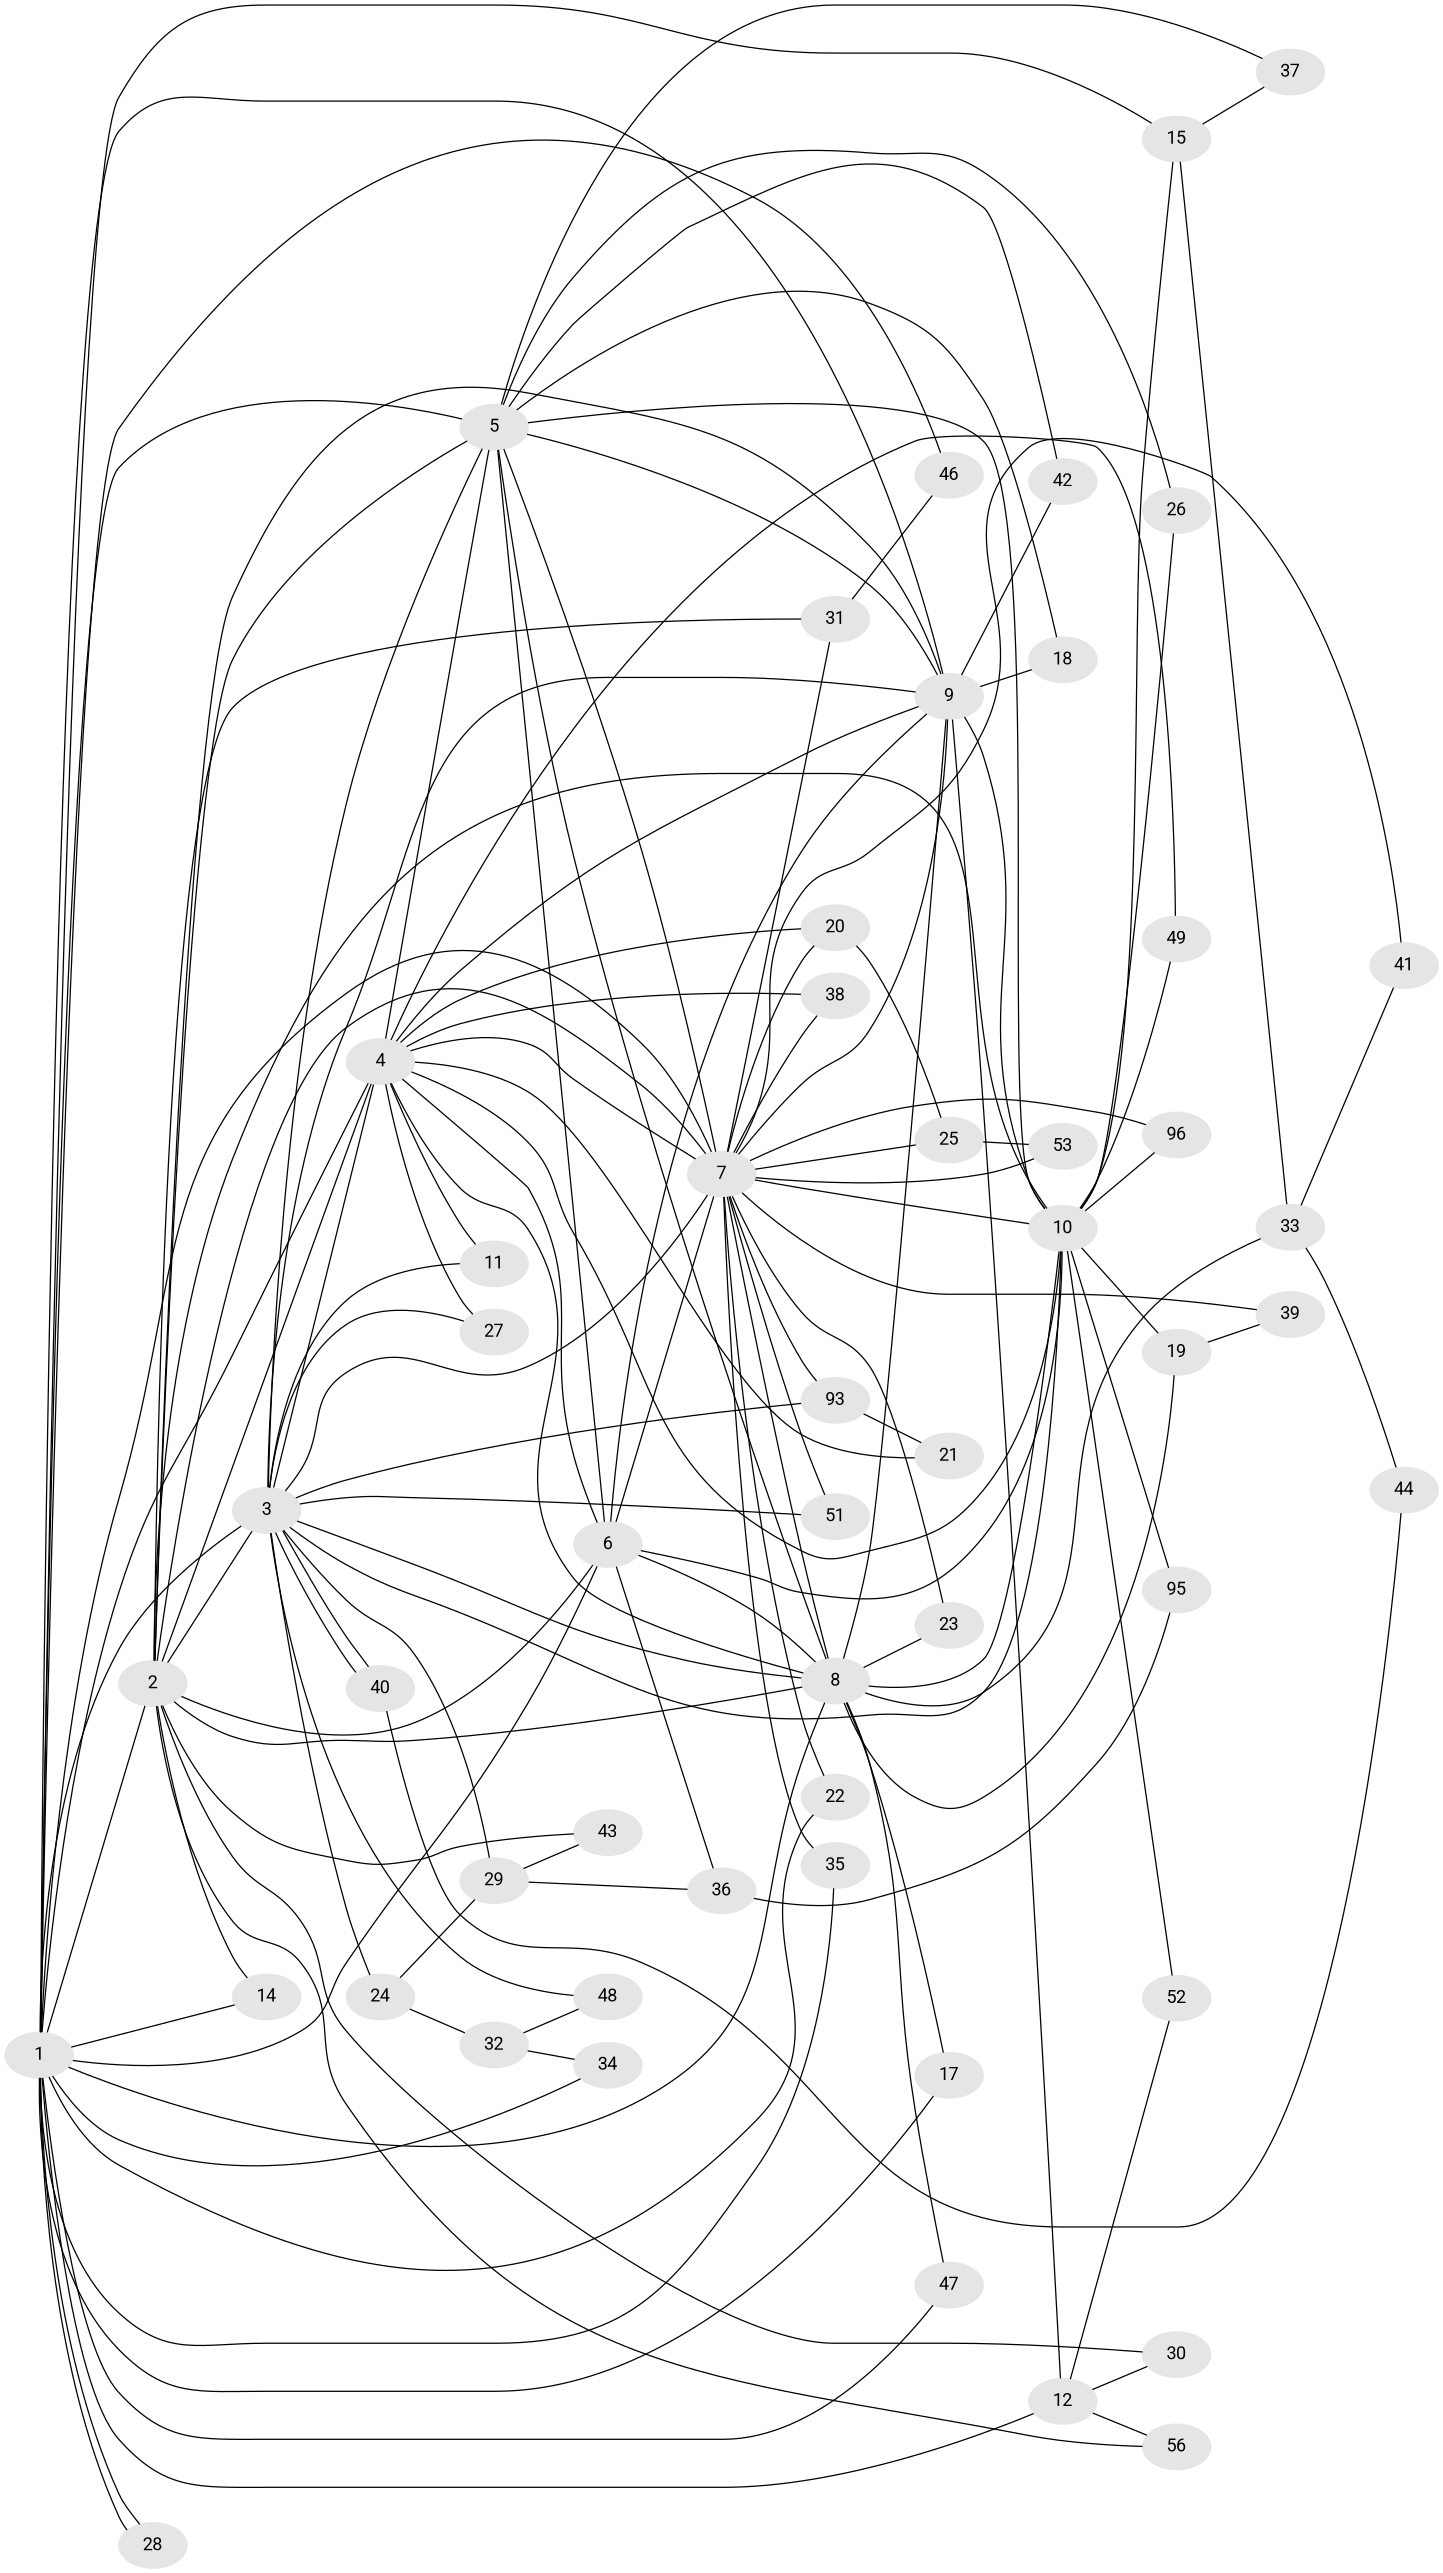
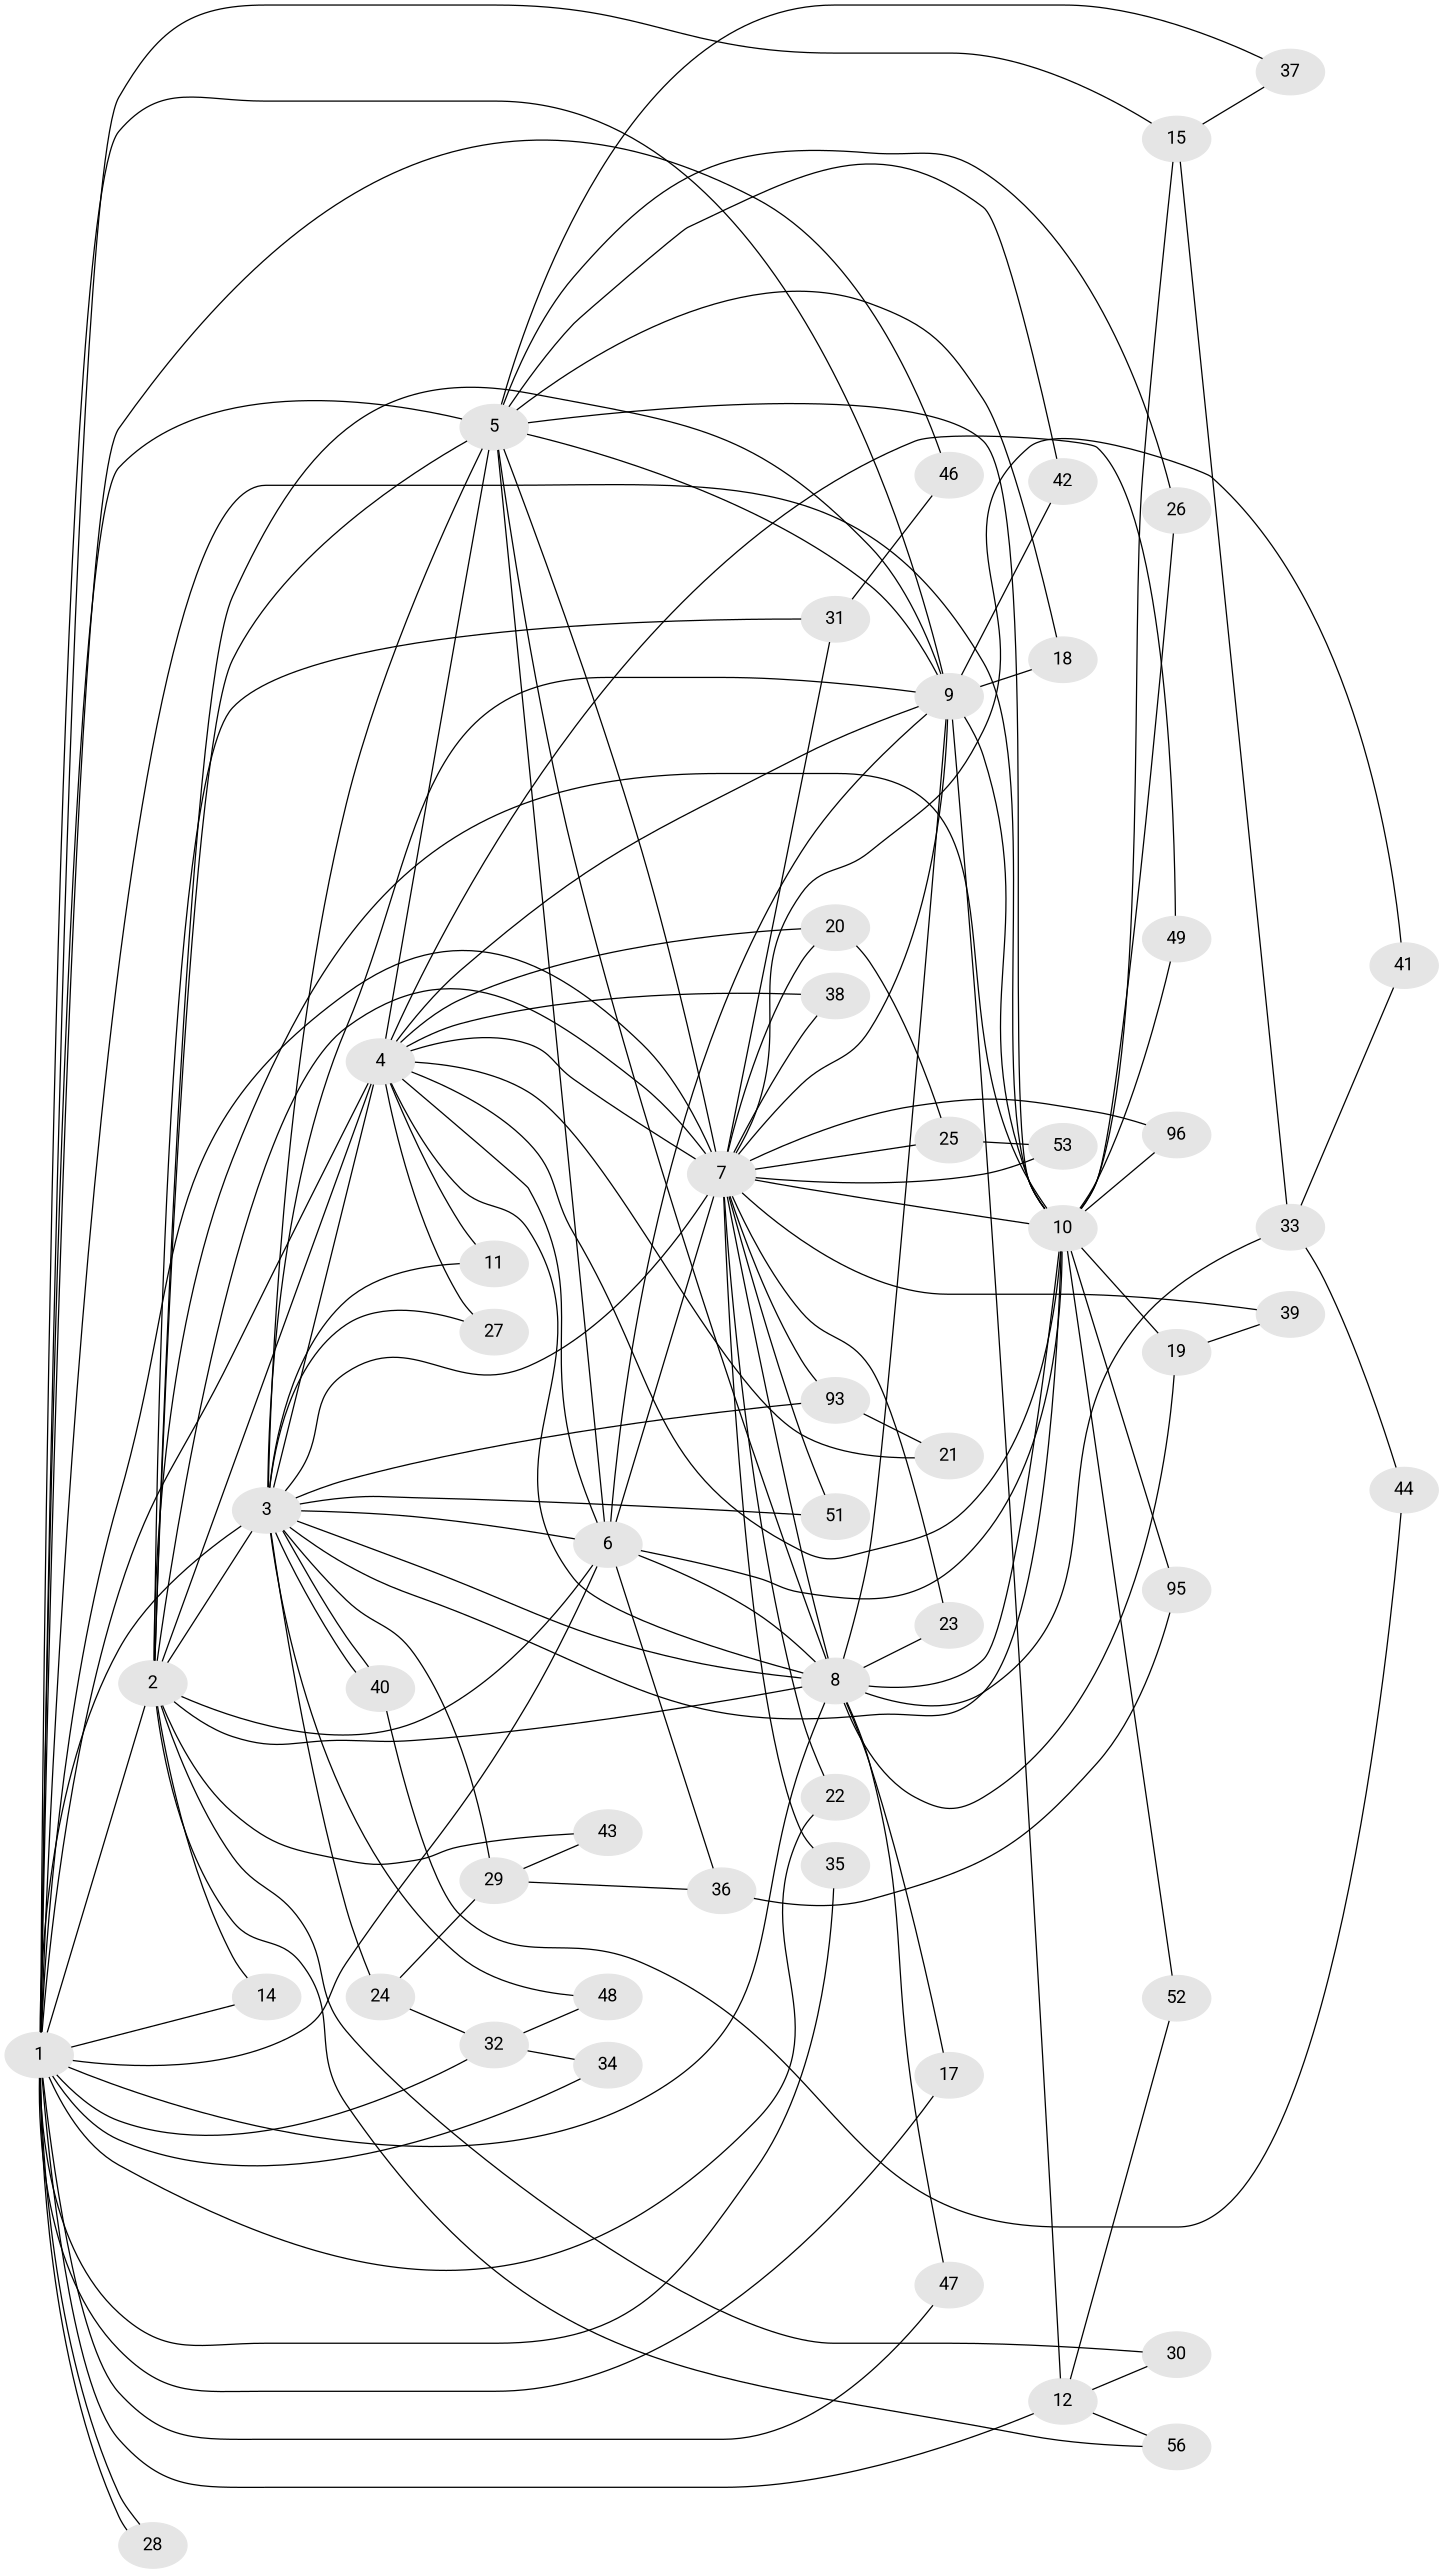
none -> (197, 583)
none -> (439, 1519)
none -> (249, 2132)
